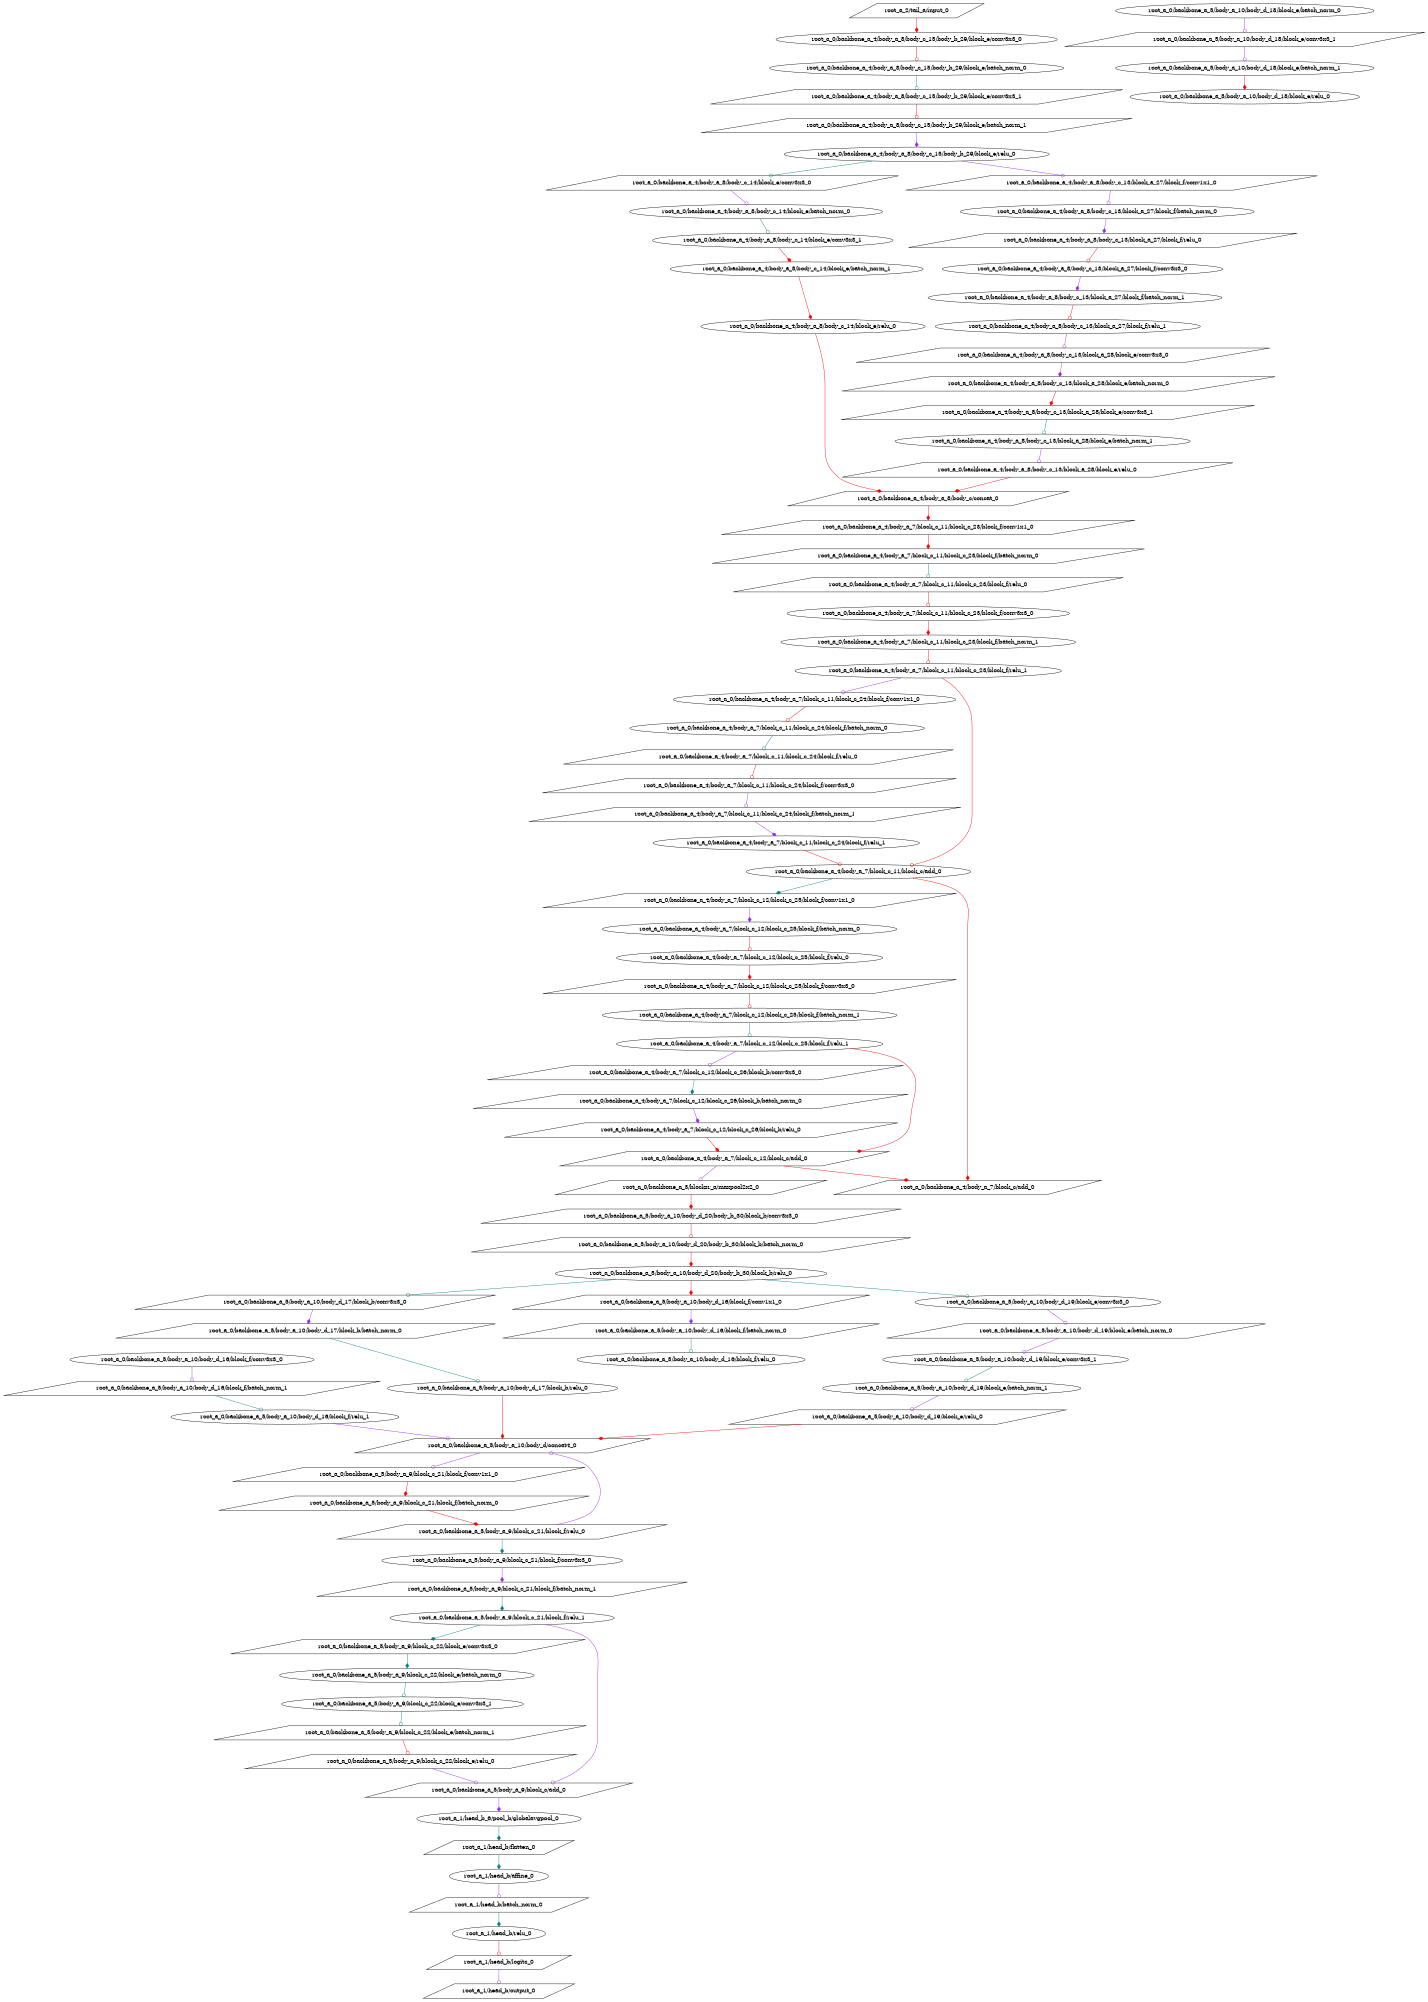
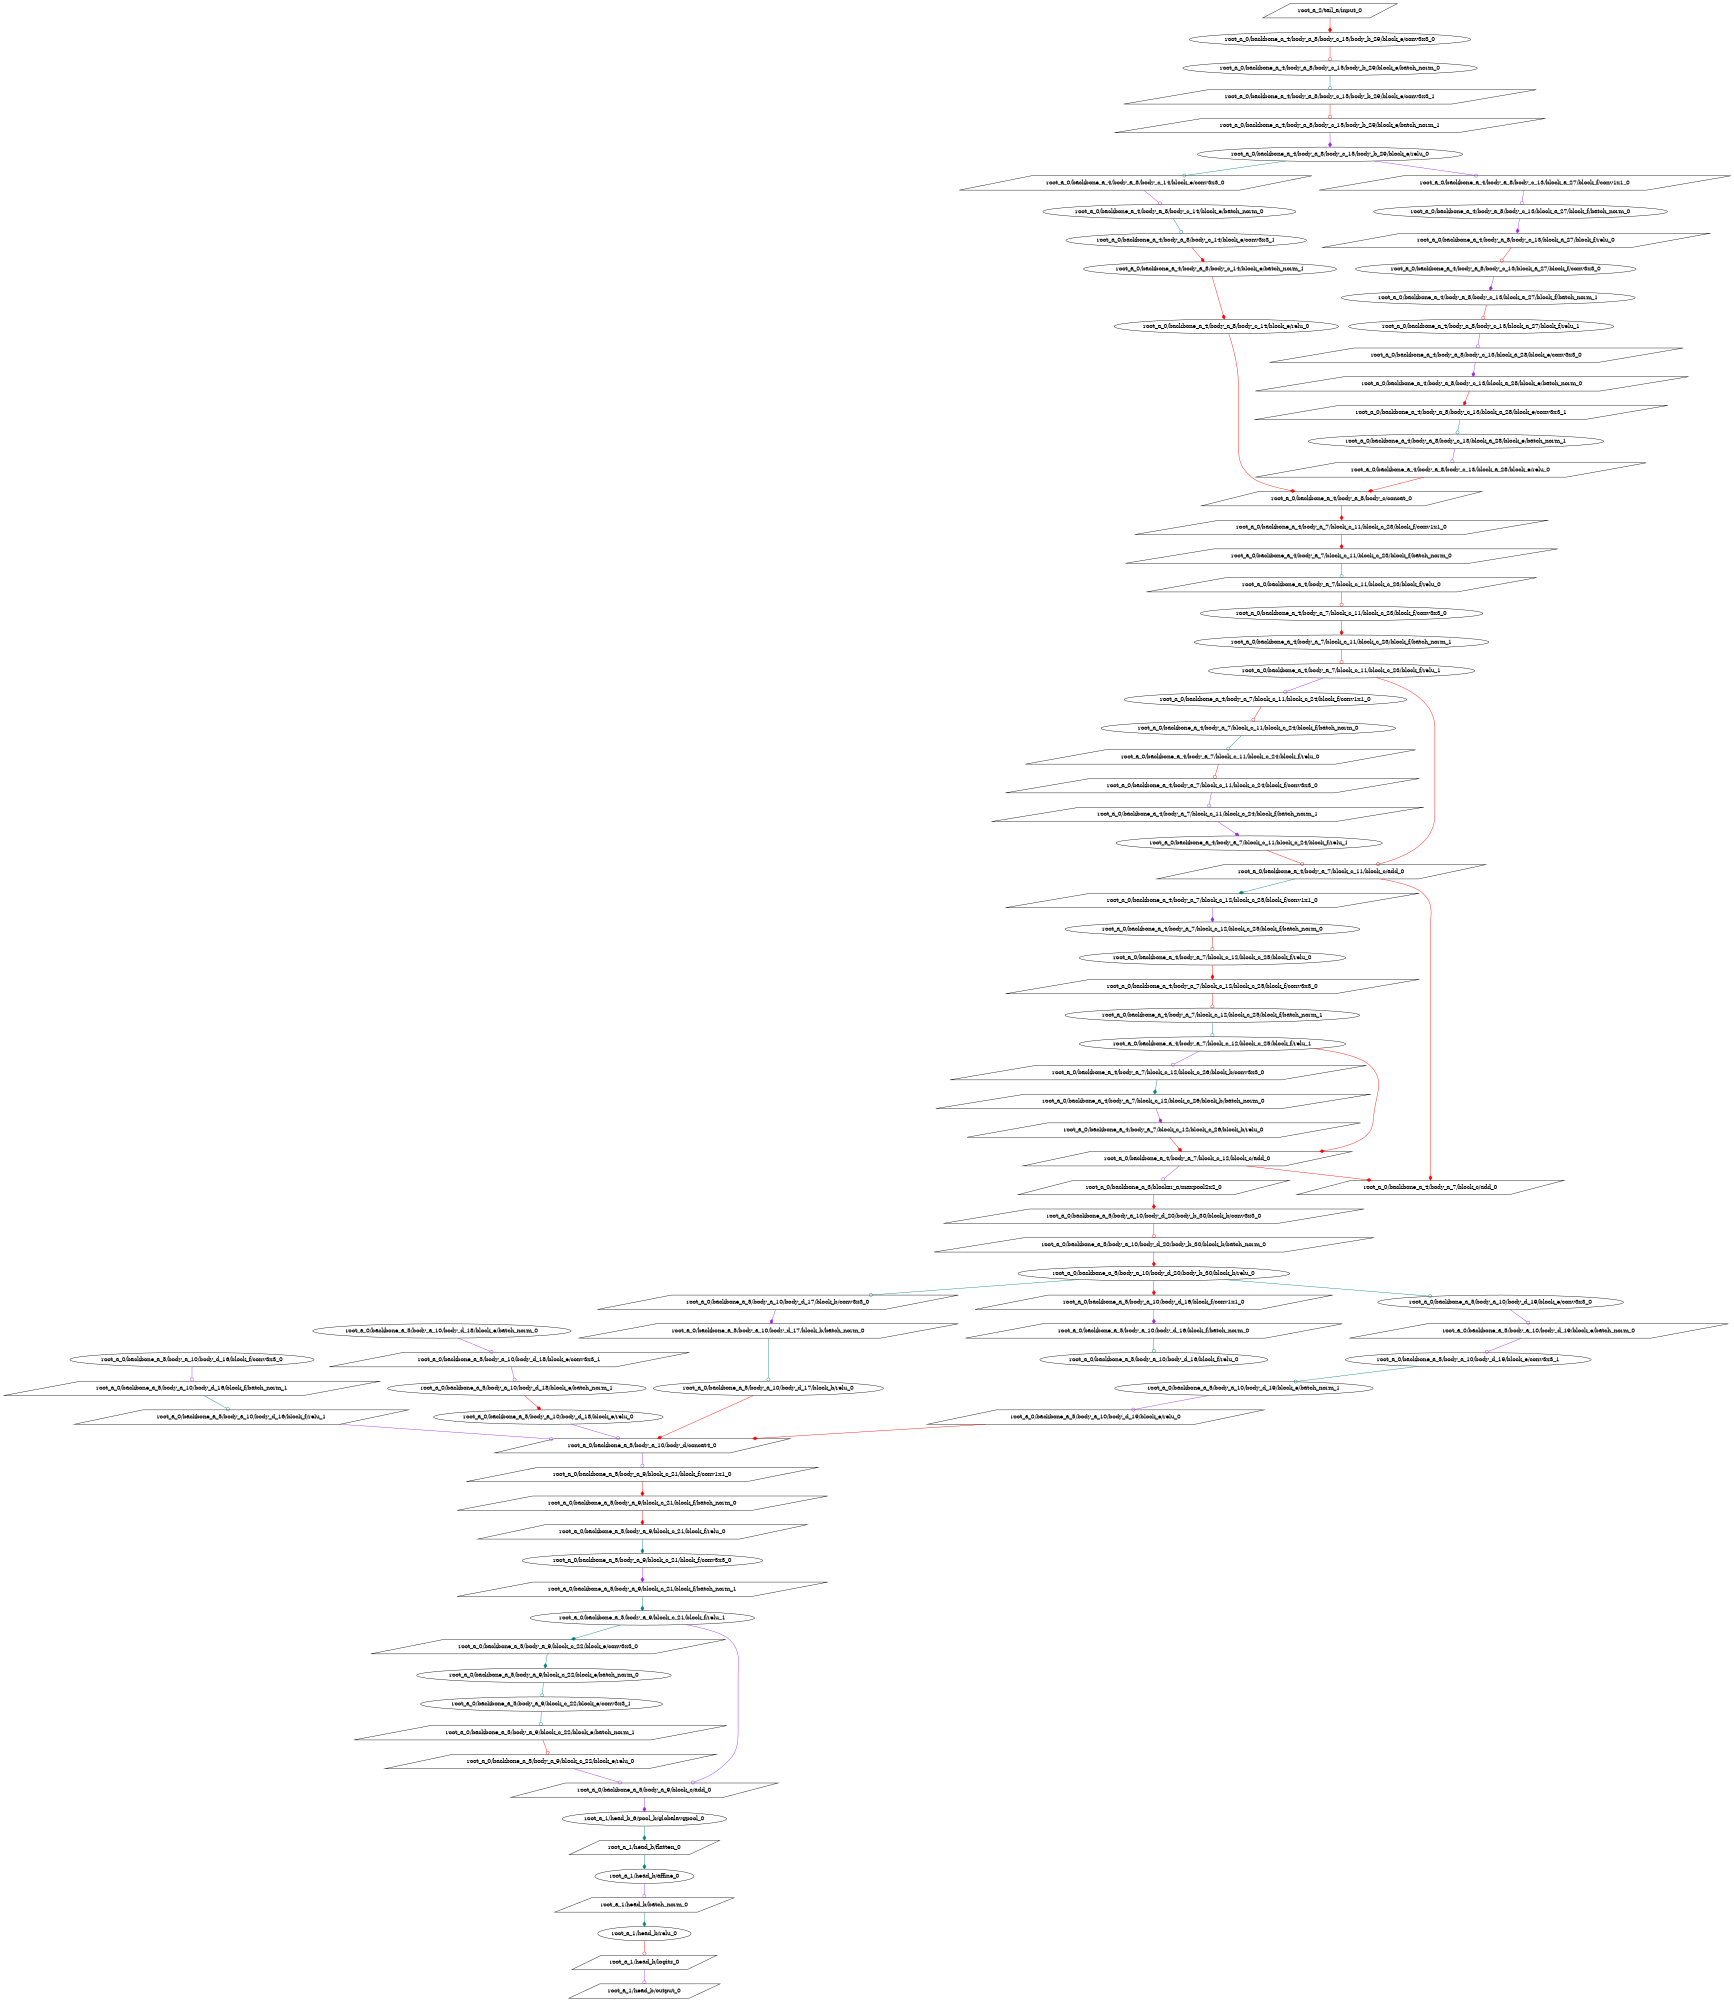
(858, 872) -> (1321, 872)
(285, 1417) -> (241, 1417)
(600, 1489) -> (594, 1431)
